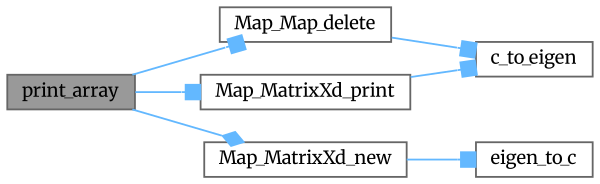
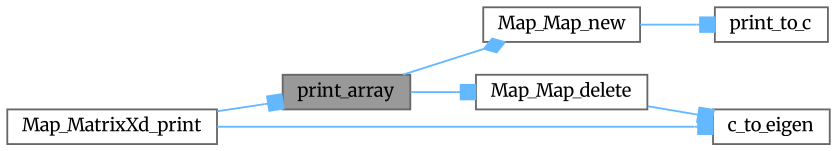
(158, 92) -> (241, 108)
(305, 160) -> (562, 25)
(534, 160) -> (771, 25)
